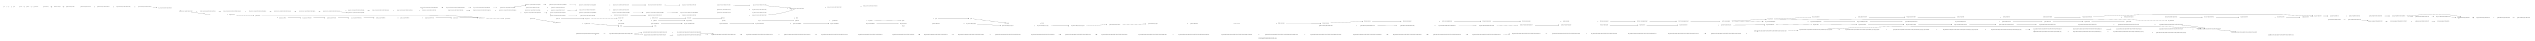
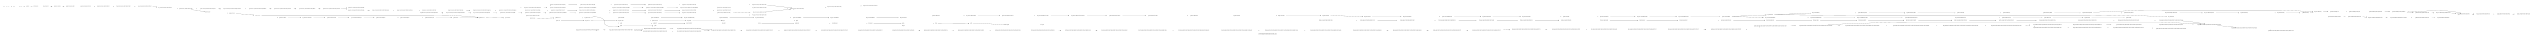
none -> (655, 10)
